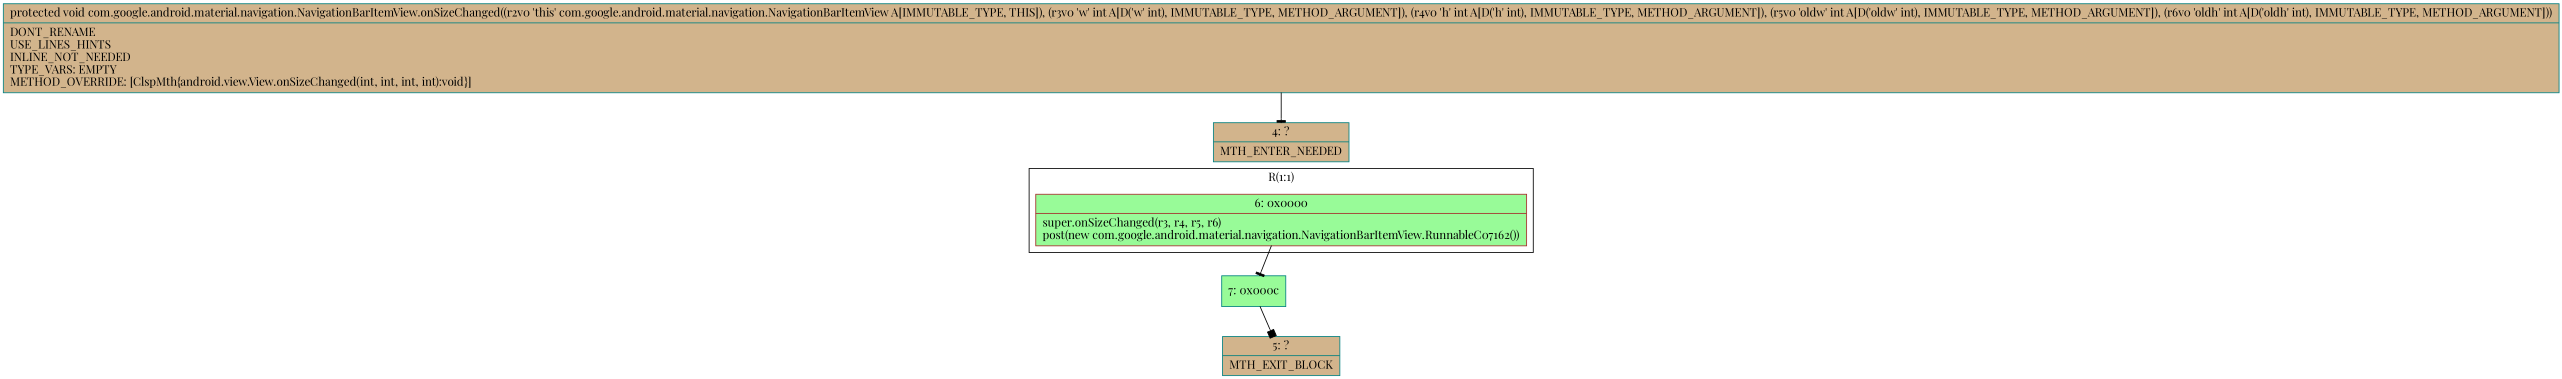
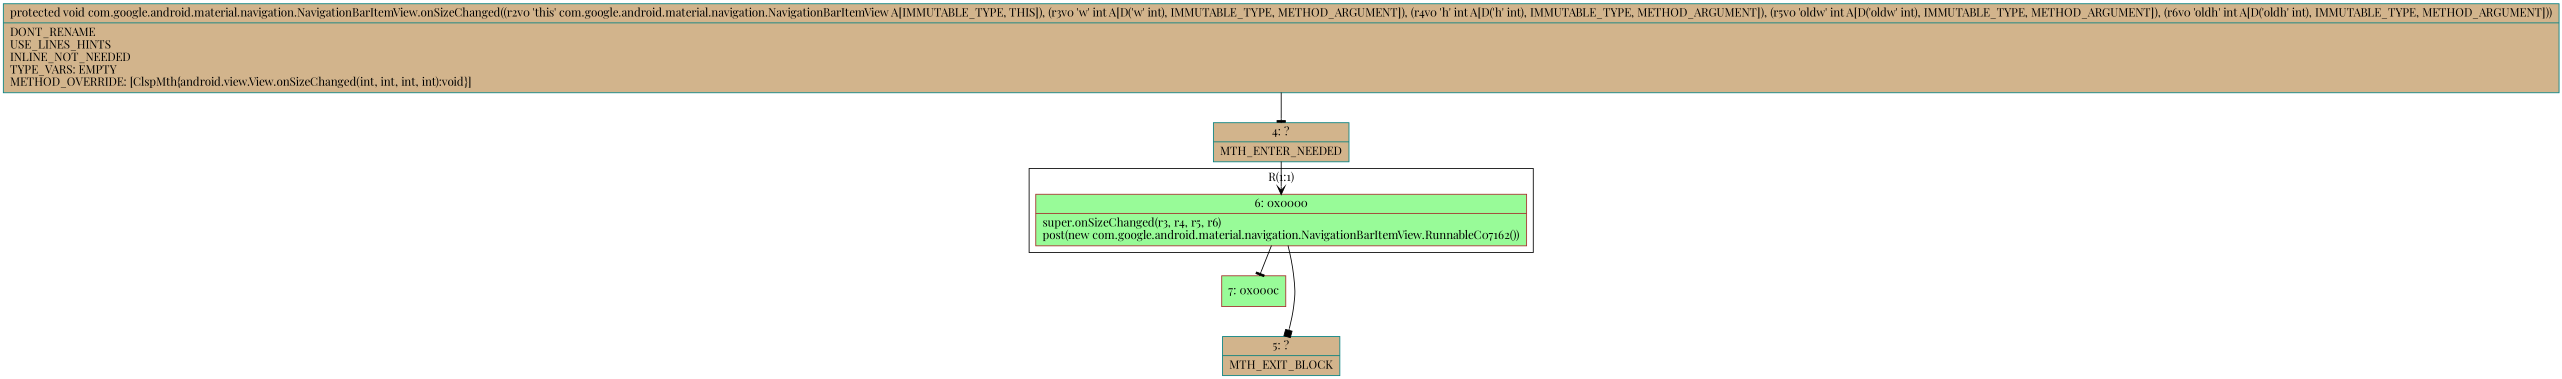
none -> (1281, 174)
(1254, 291) -> (1254, 291)
(1265, 318) -> (1295, 287)
